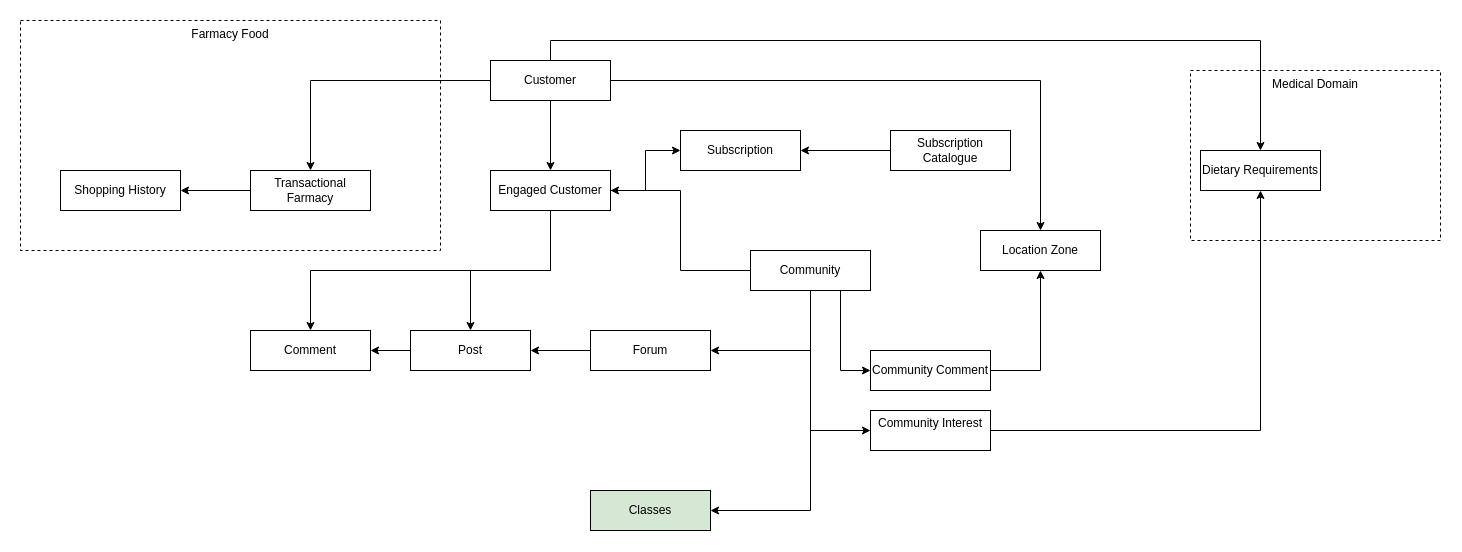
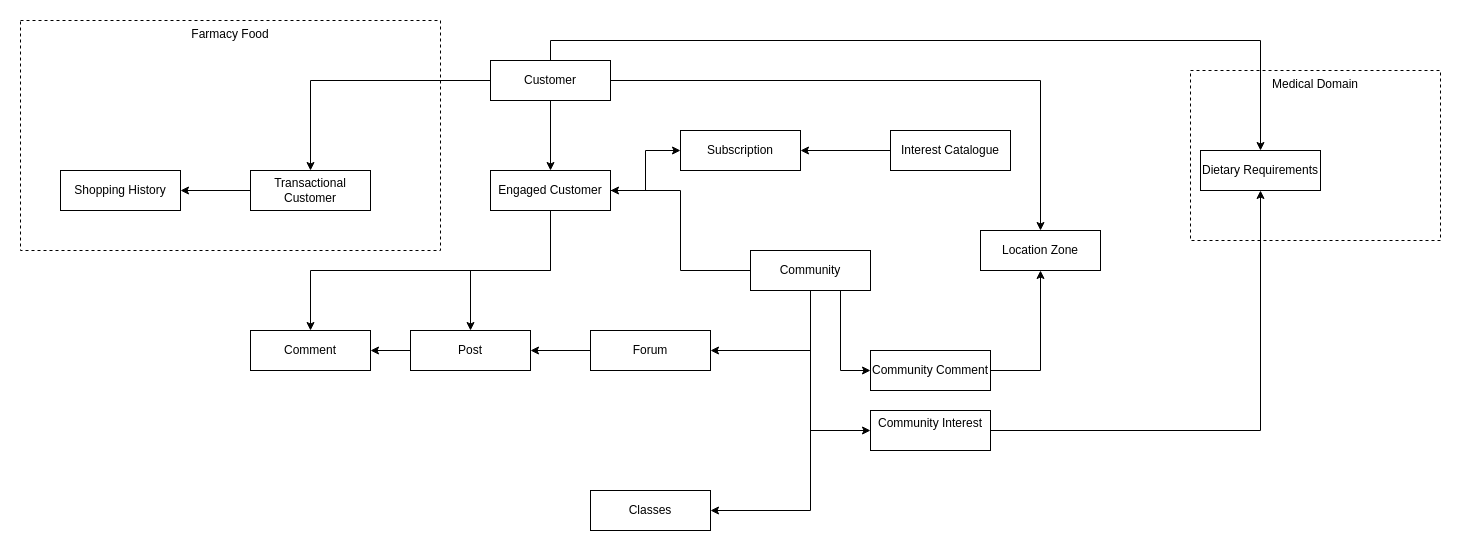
(951, 151) -> (951, 151)
(311, 191) -> (311, 191)
(651, 511) -> (651, 511)
